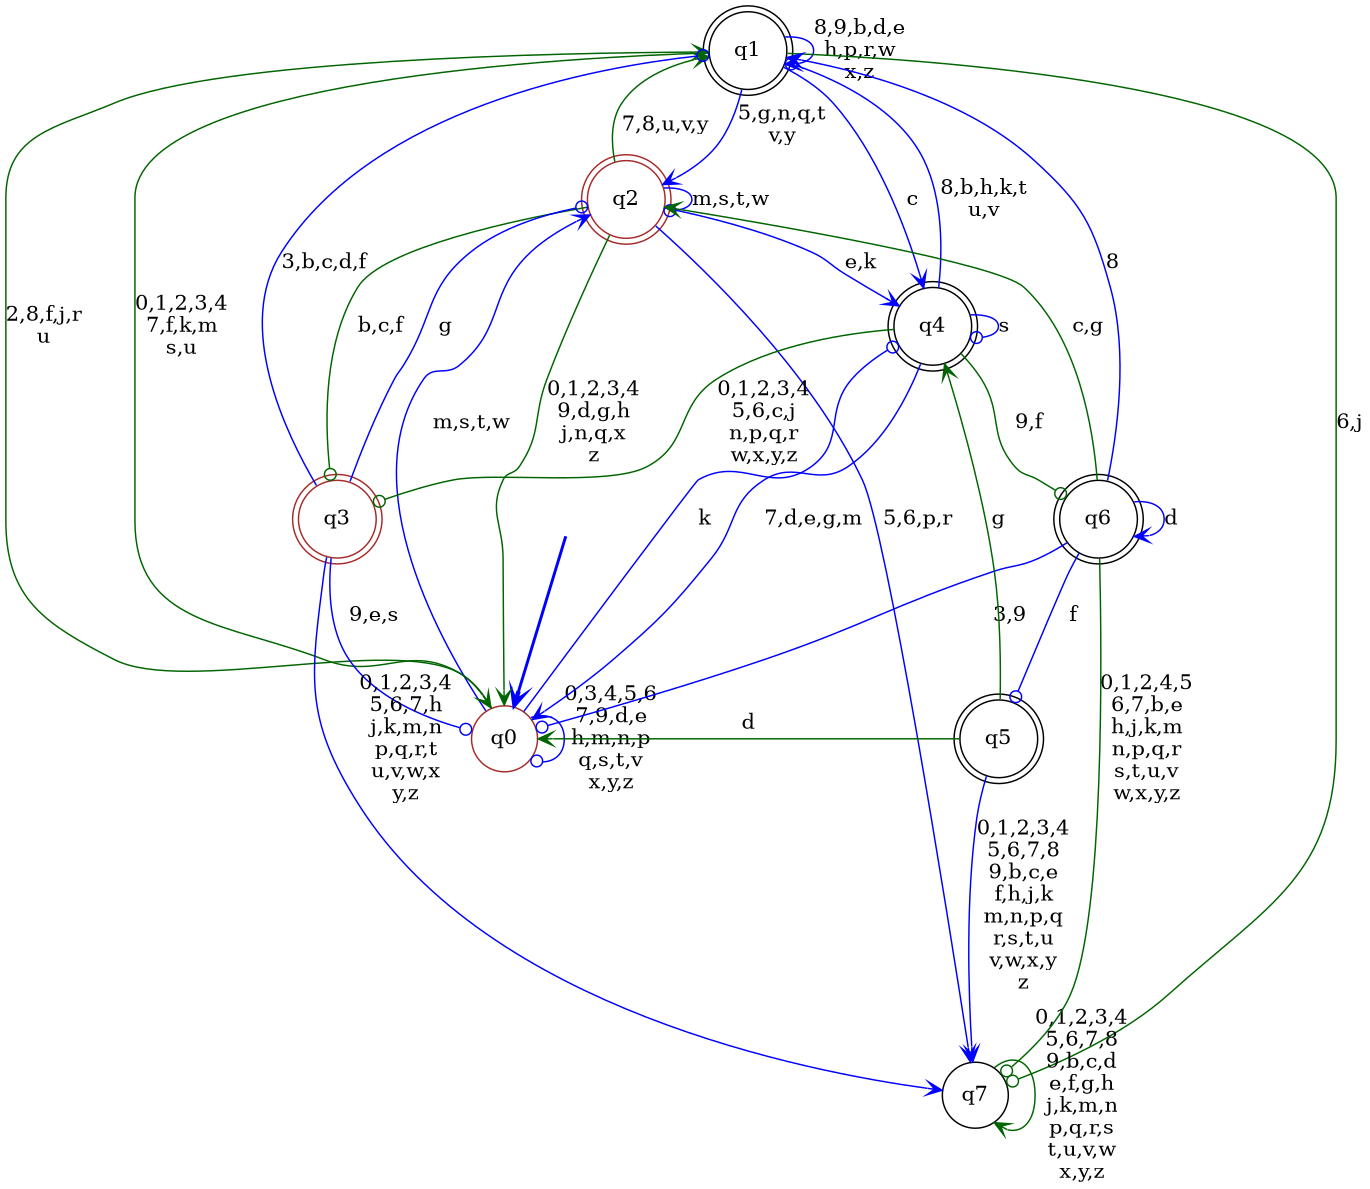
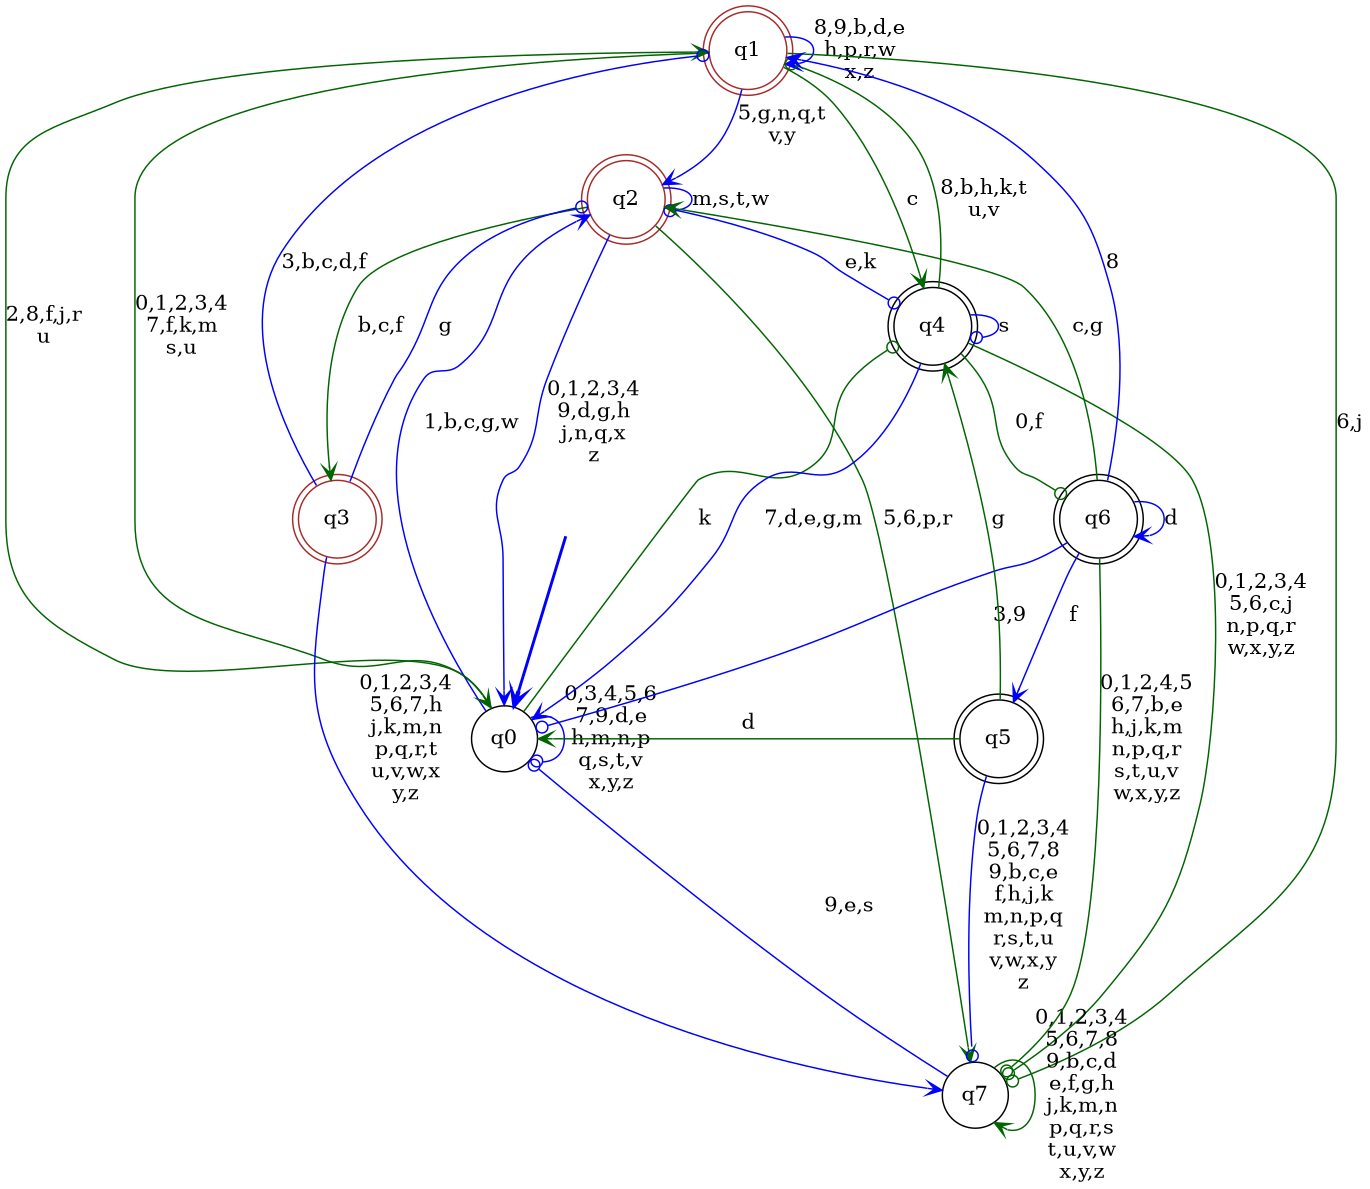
(748, 51) -> (748, 51)
(630, 93) -> none
(916, 146) -> (916, 146)
(871, 157) -> (871, 157)
(783, 240) -> (783, 240)
(381, 268) -> (381, 268)
(472, 423) -> (472, 423)
(1029, 423) -> (1029, 423)
(661, 457) -> (1215, 675)
(524, 460) -> (524, 460)
(690, 491) -> (690, 491)
(888, 578) -> (888, 578)
(1047, 622) -> (1047, 622)
(366, 679) -> (738, 930)
(505, 739) -> (505, 739)
(969, 911) -> (969, 911)
